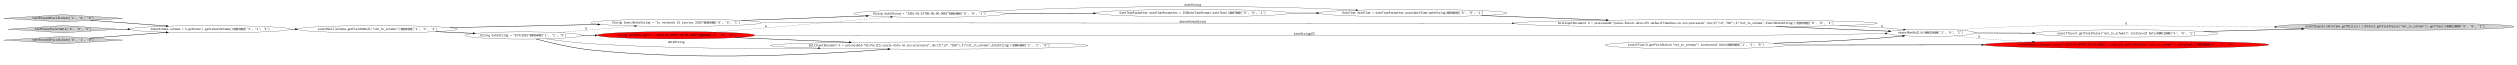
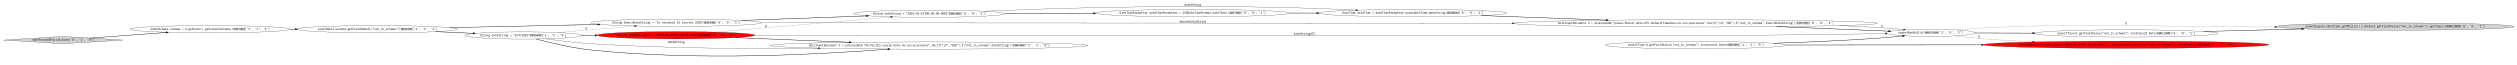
(63, 18) -> none
(63, 29) -> none
